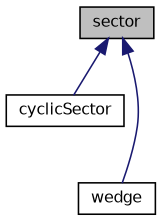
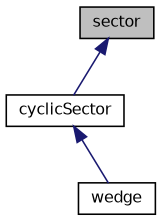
(138, 119) -> (95, 162)
